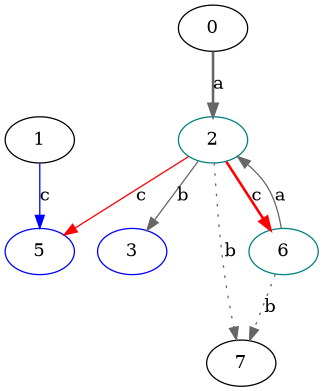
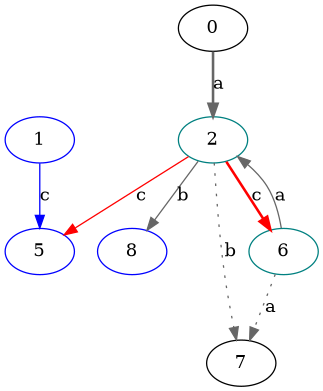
(40, 140) -> (40, 140)
(132, 252) -> (132, 252)
(271, 307) -> (271, 307)
